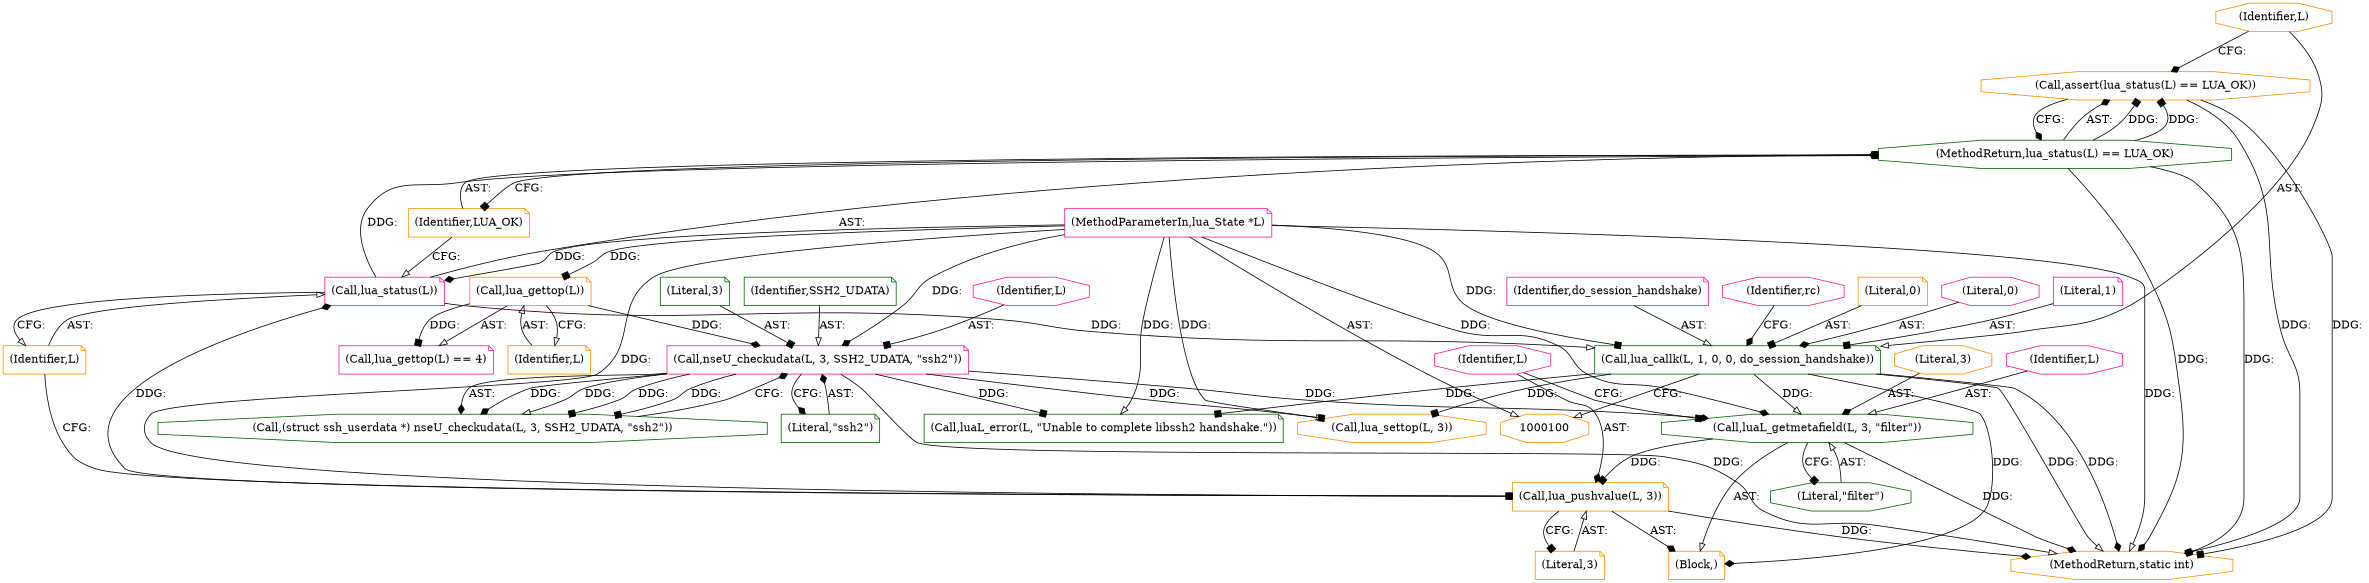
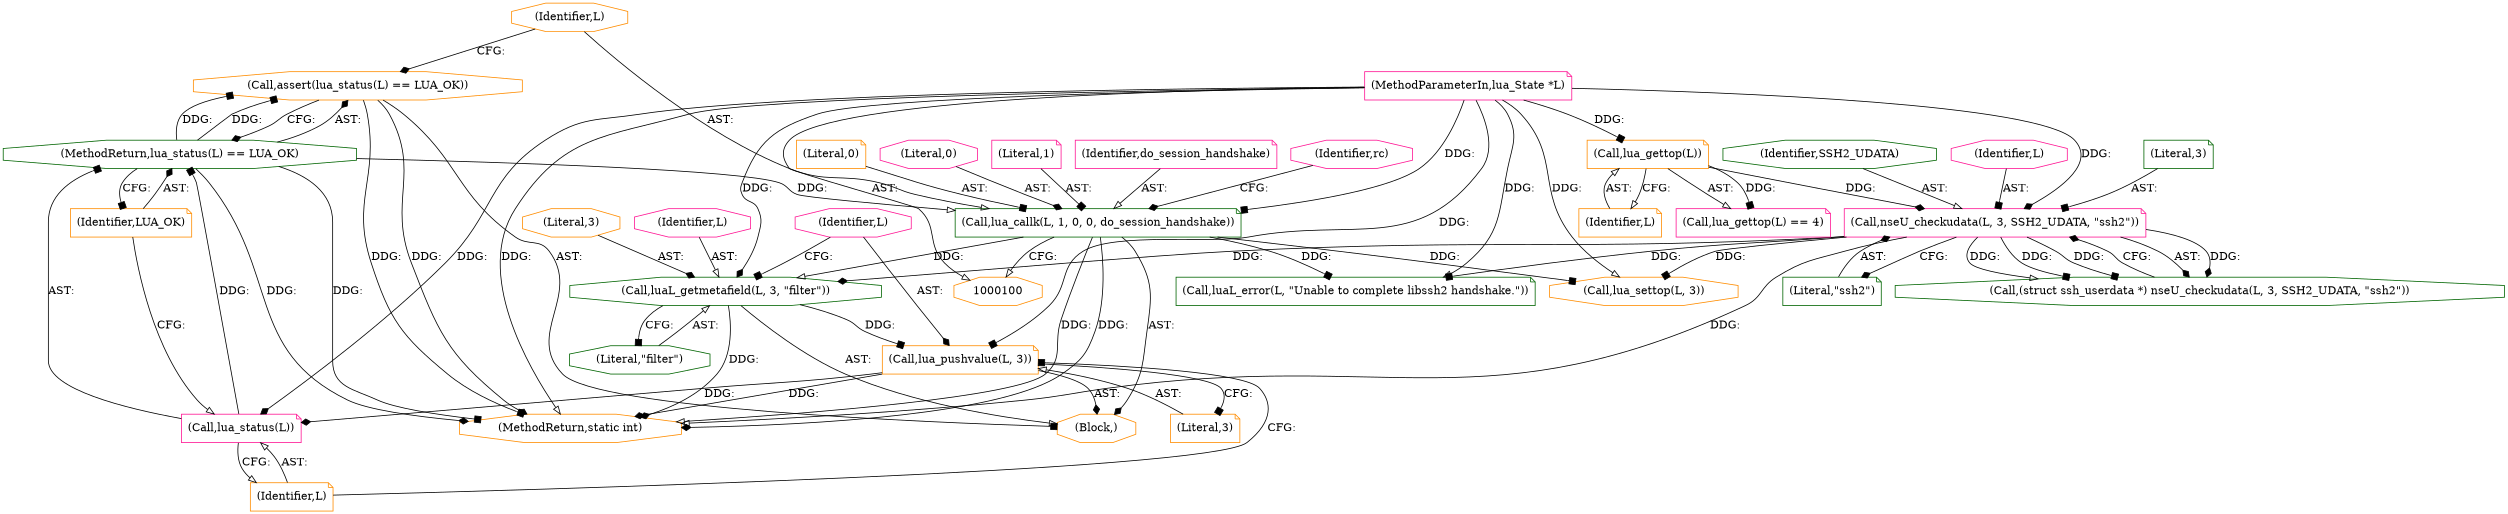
(820, 291) -> (1830, 154)
(1016, 321) -> (654, 170)
none -> (604, 390)
(2010, 463) -> (1163, 326)
(1697, 565) -> (1097, 428)
